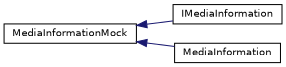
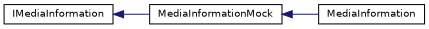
(160, 23) -> (137, 14)
